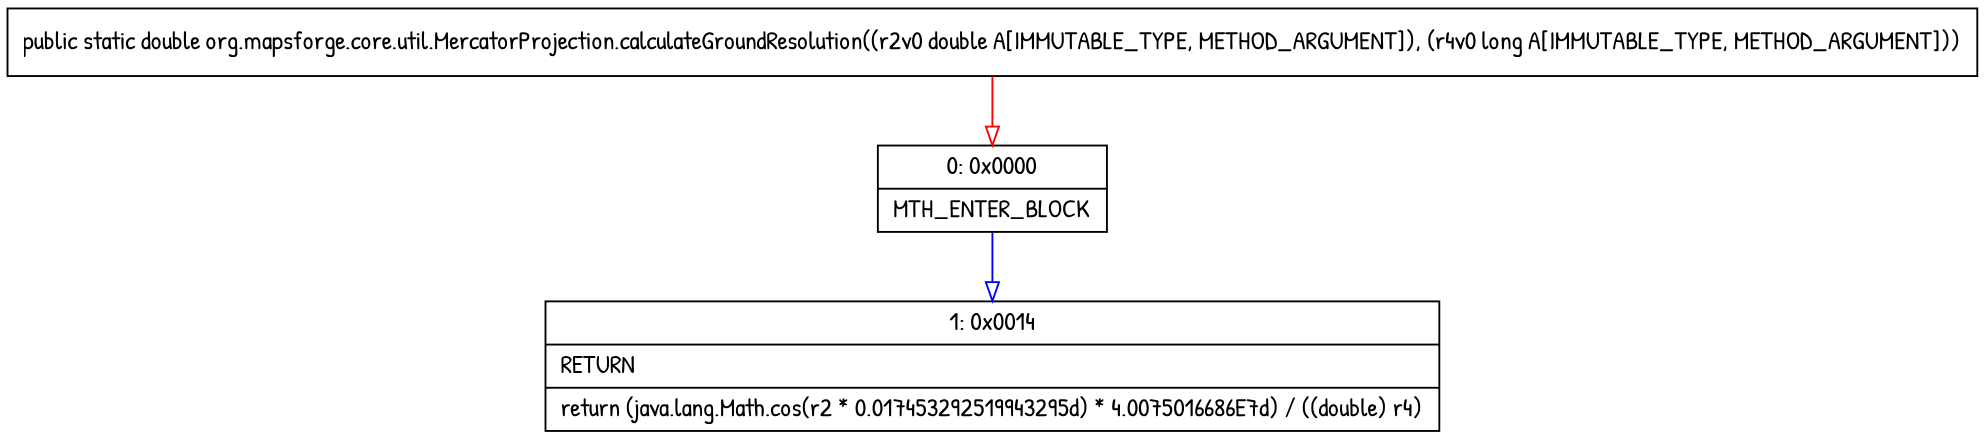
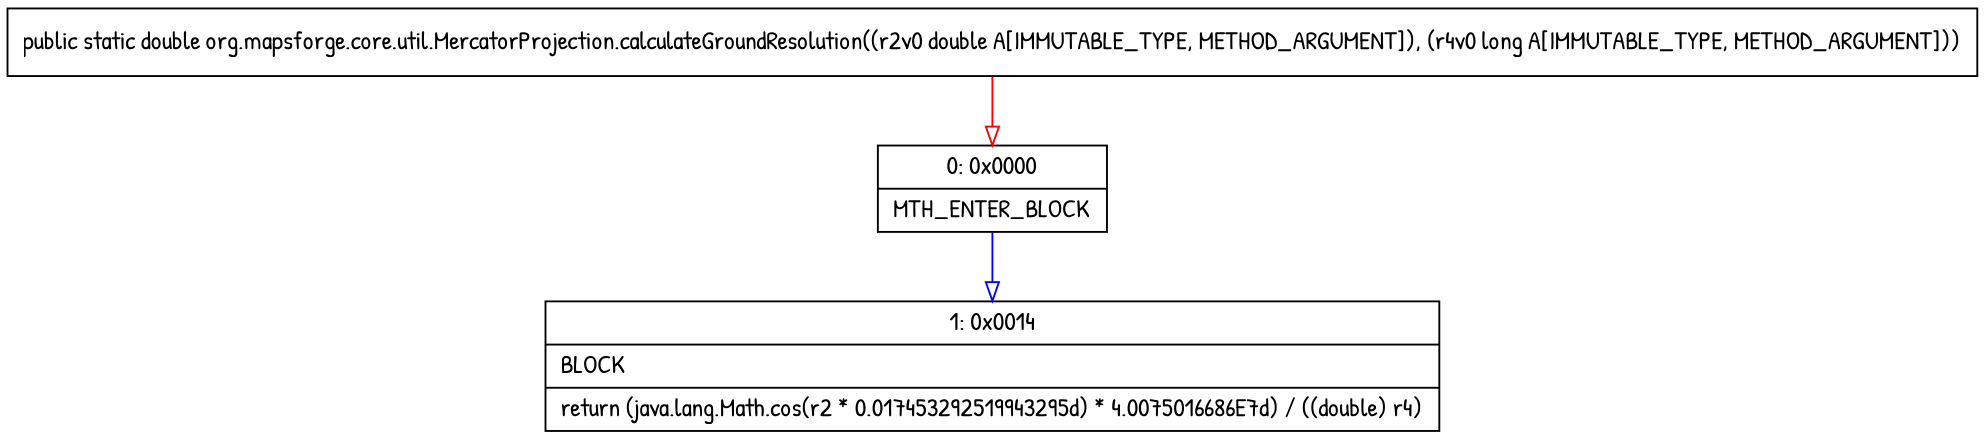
(598, 365) -> (593, 365)
